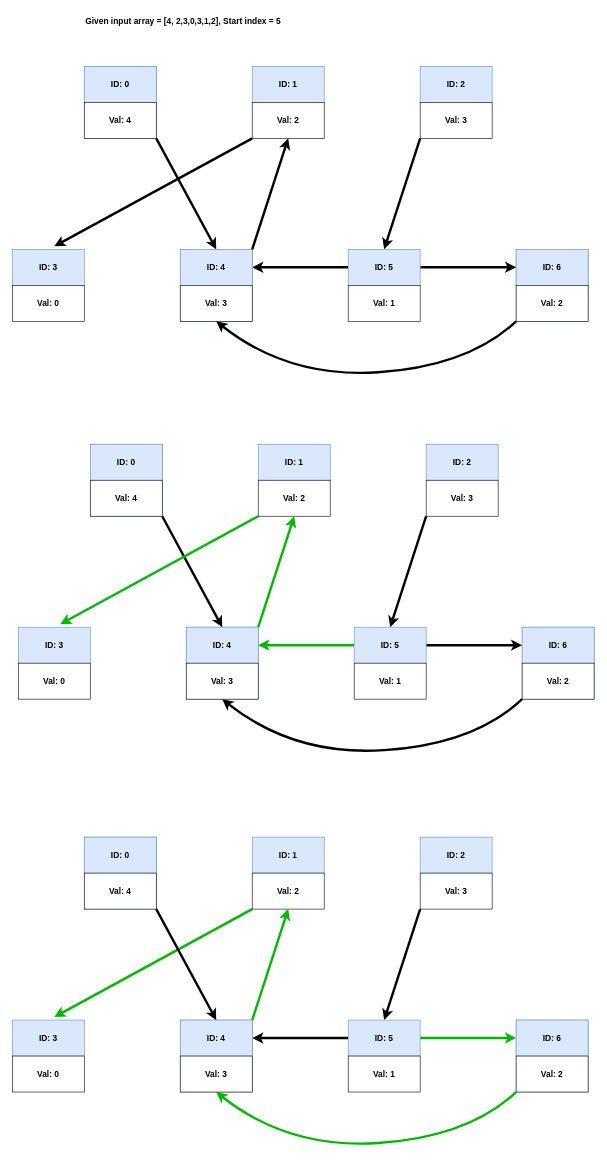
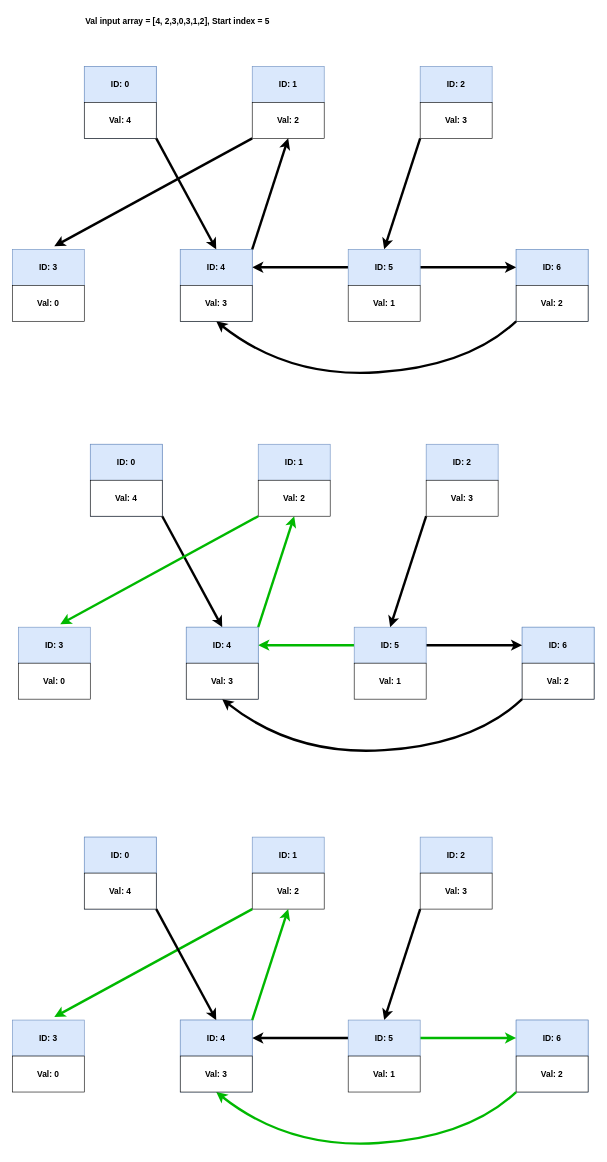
(189, 21) -> (185, 21)
